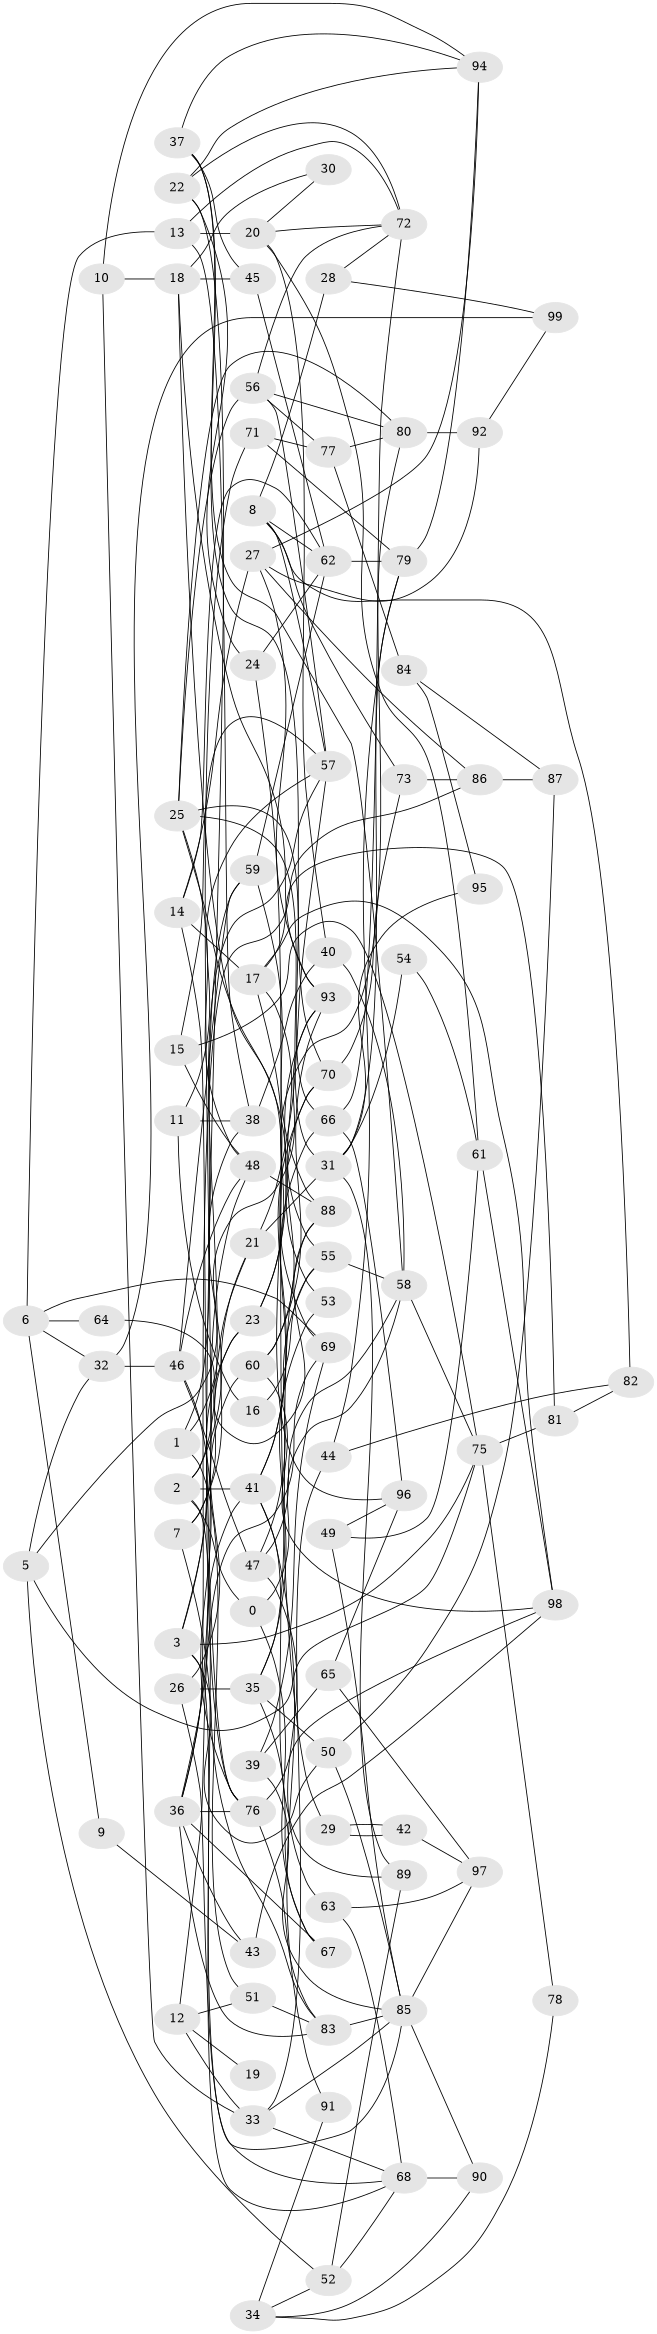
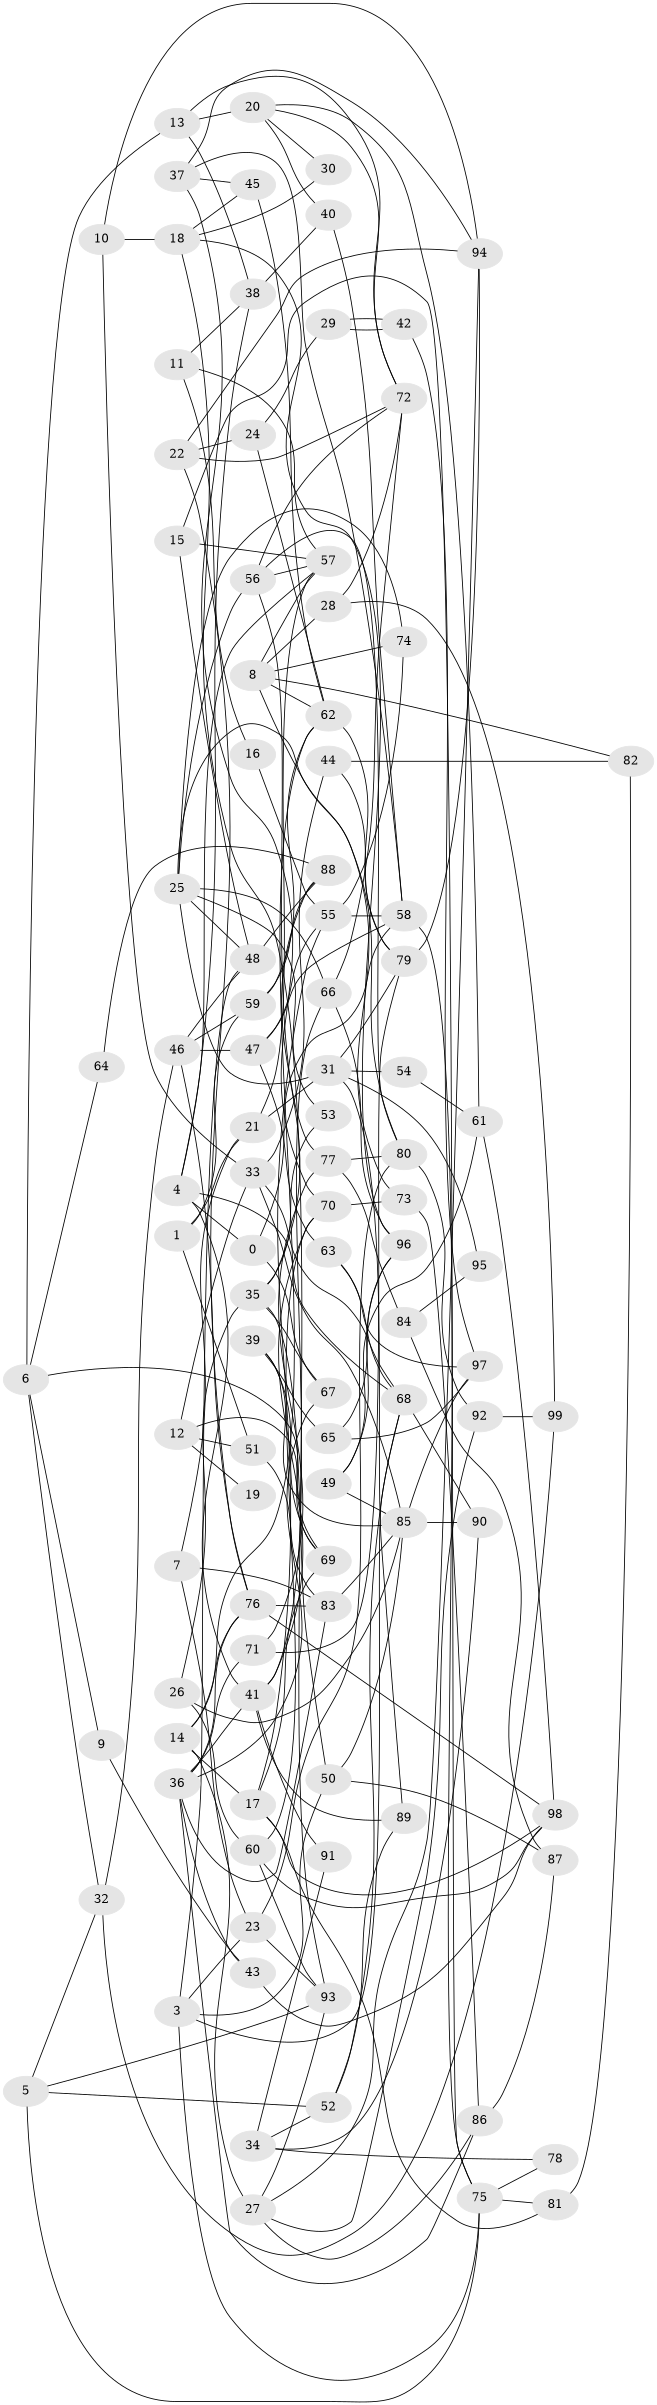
none -> (404, 642)
(177, 1489) -> (177, 1191)
